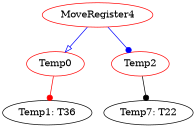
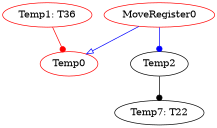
(98, 15) -> (159, 15)
(140, 64) -> (159, 64)
(52, 86) -> (57, 37)
(47, 113) -> (47, 15)
